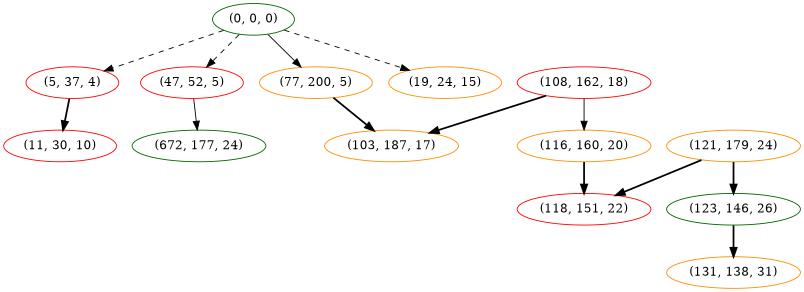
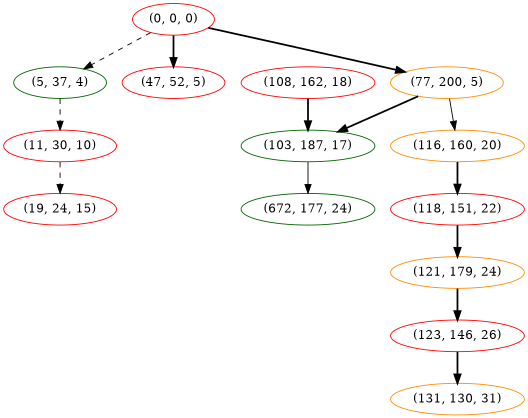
(253, 19) -> (173, 19)
(226, 48) -> (173, 47)
(281, 48) -> (302, 49)
(343, 49) -> (60, 173)
(72, 83) -> (60, 83)
(445, 83) -> (60, 209)
(67, 110) -> (60, 110)
(195, 110) -> (308, 173)
(584, 110) -> (451, 110)
(392, 146) -> (308, 146)
(663, 176) -> (457, 237)
(734, 209) -> (457, 336)
(734, 273) -> (457, 399)
